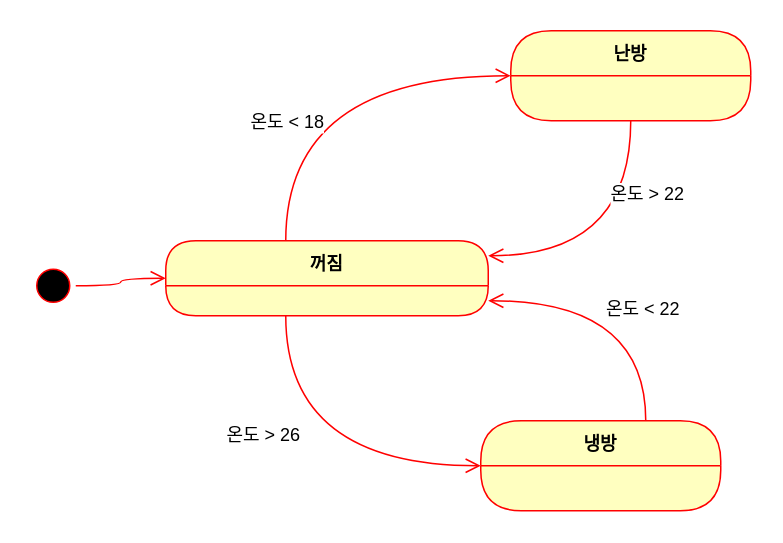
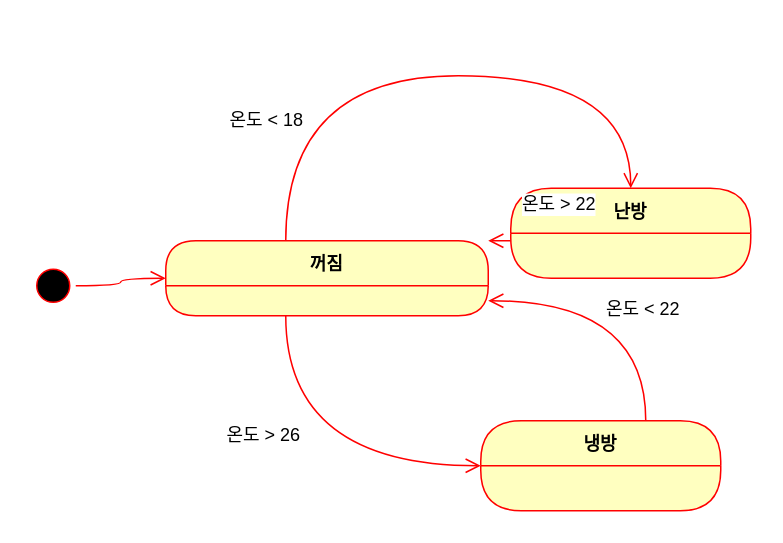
(631, 76) -> (631, 233)
